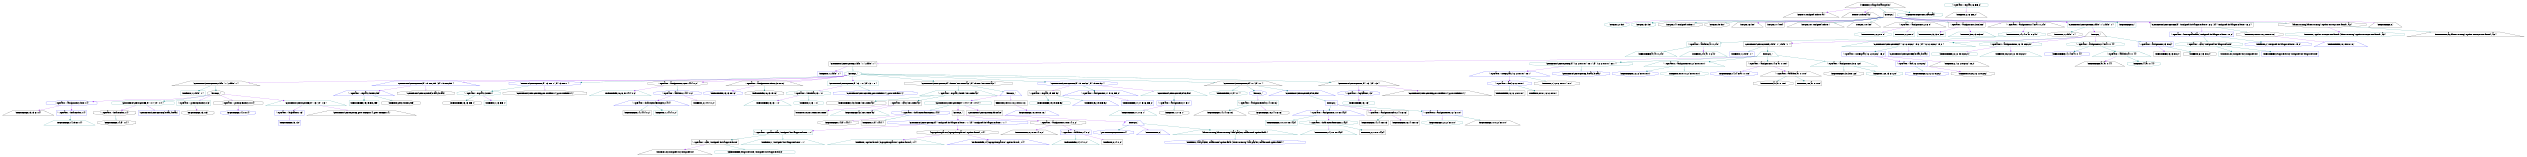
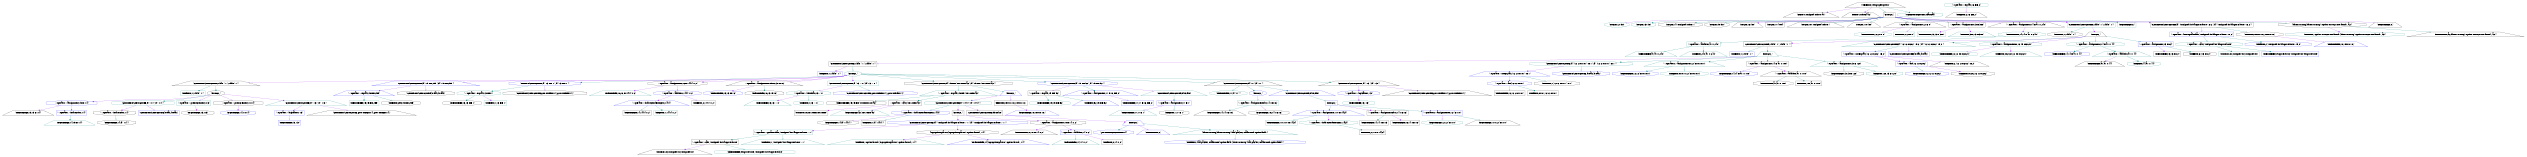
(1875, 5) -> (1875, 5)
(856, 103) -> (856, 103)
(1329, 132) -> none
